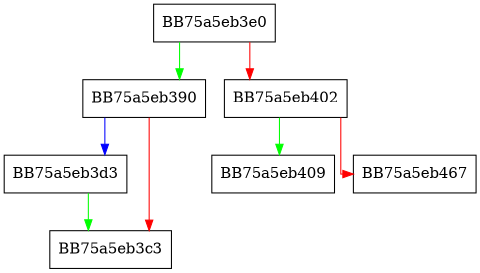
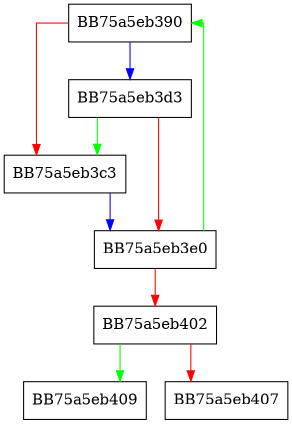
none -> (159, 169)
(415, 174) -> (226, 401)
none -> (110, 206)
